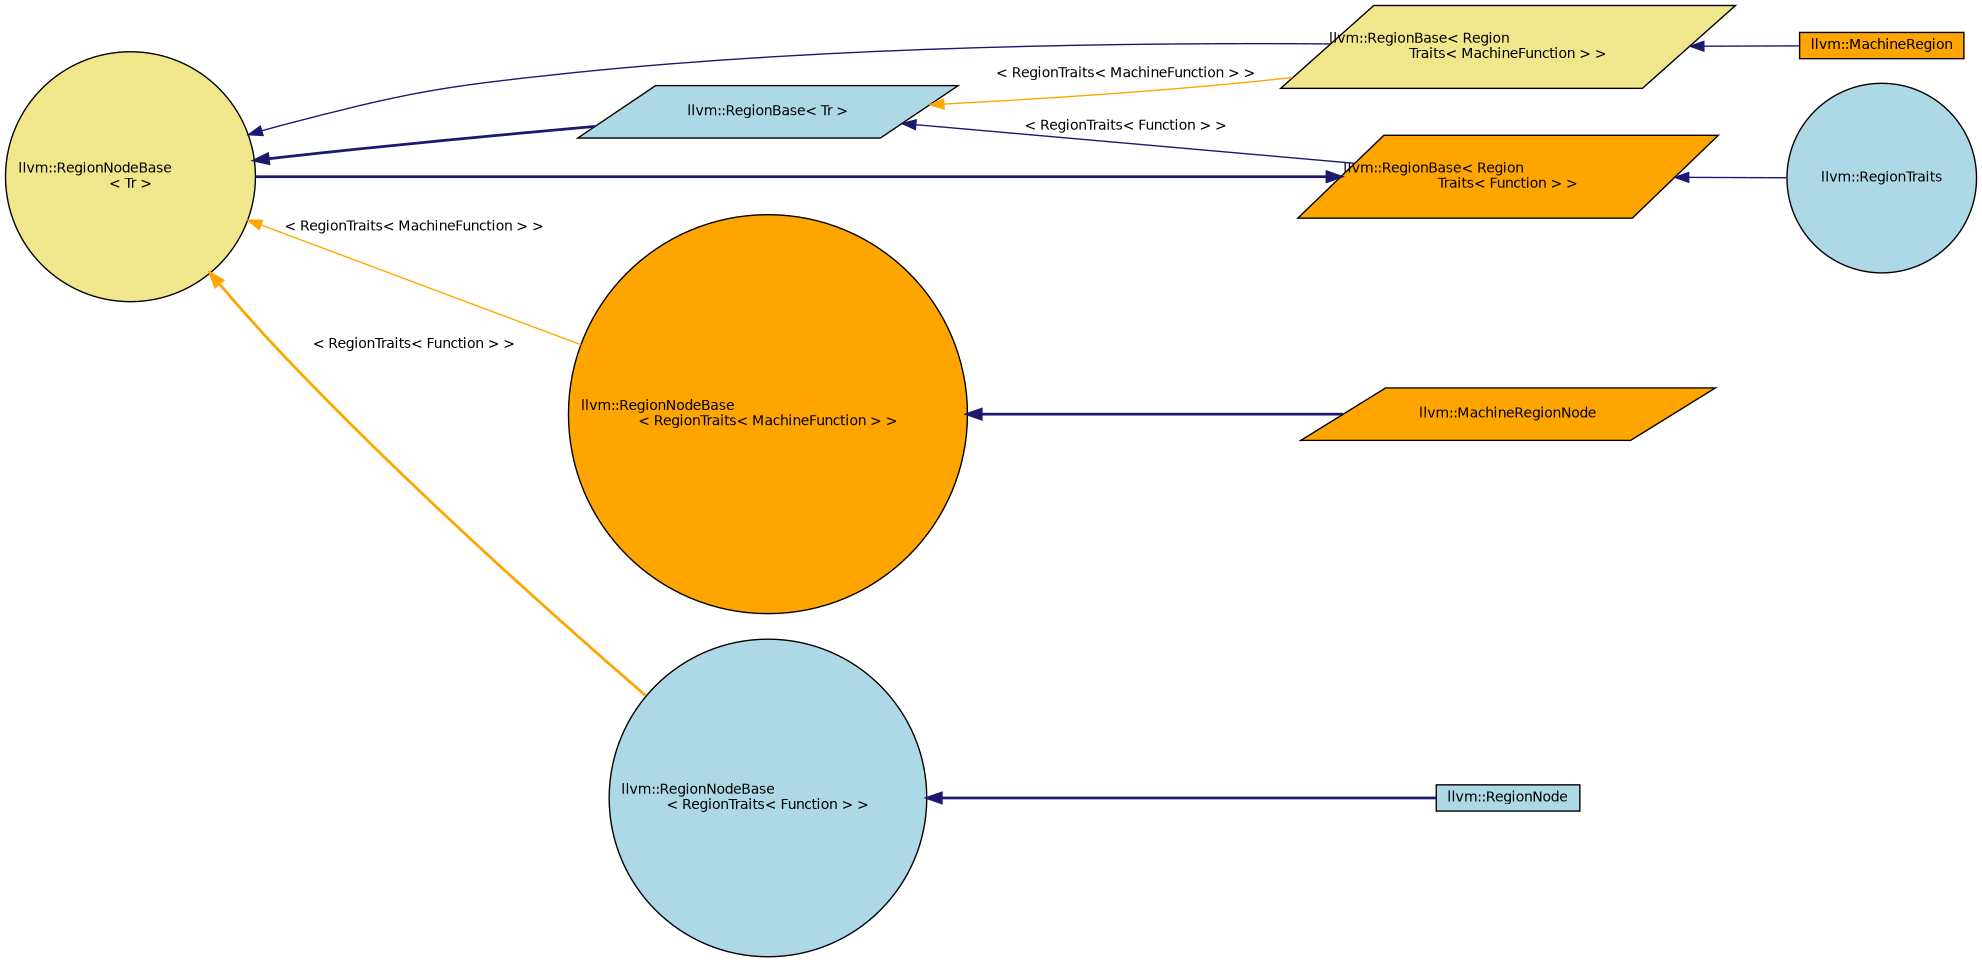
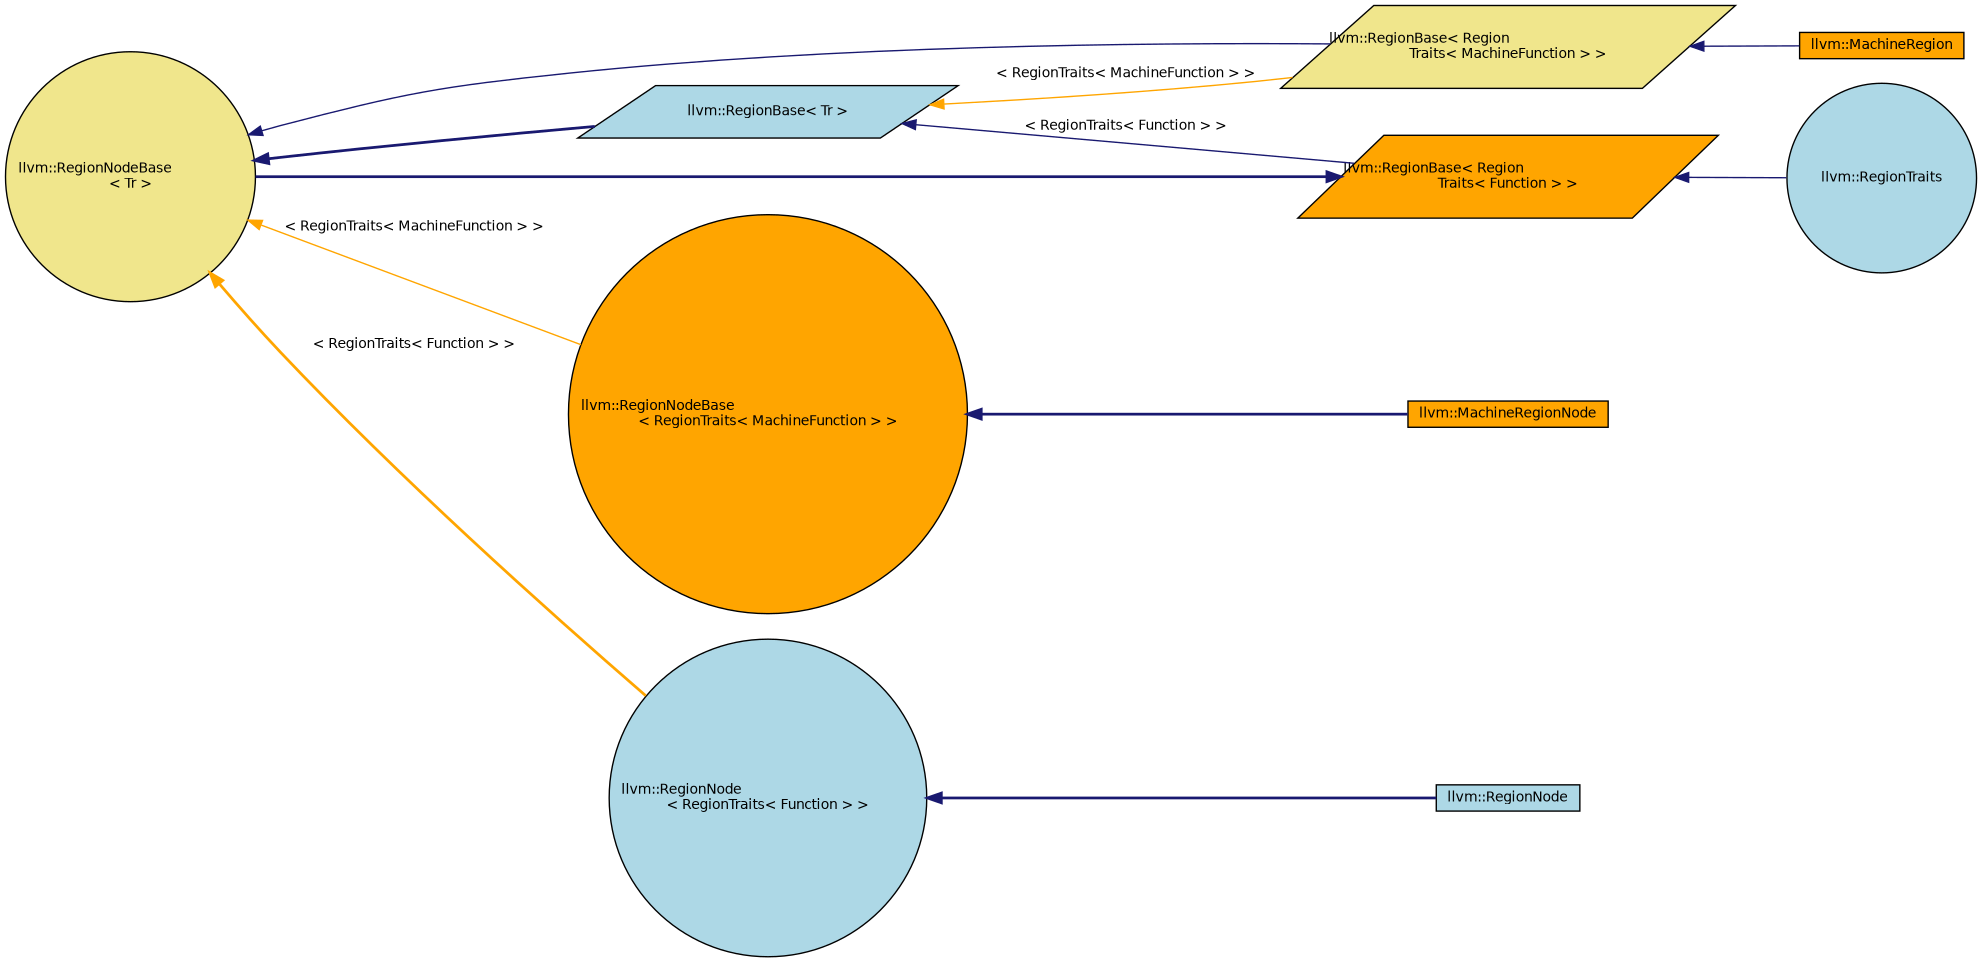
(1508, 414) -> (1508, 414)
(768, 798) -> (768, 798)
